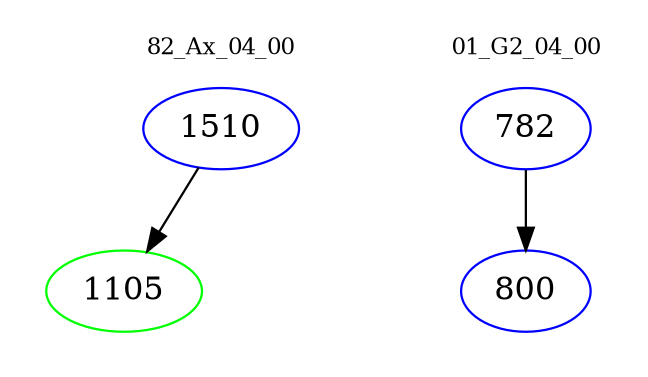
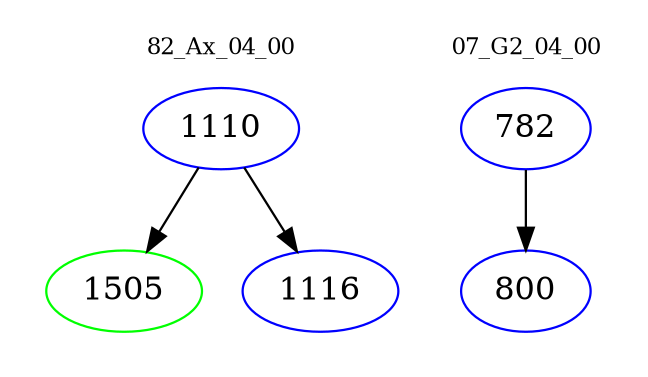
(527, 49) -> (527, 49)
(221, 129) -> (221, 129)
(124, 291) -> (124, 291)
none -> (320, 291)
